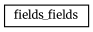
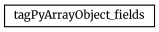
(47, 16) -> (80, 16)
